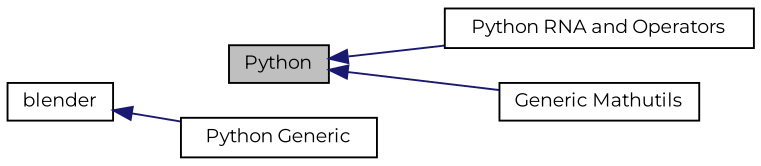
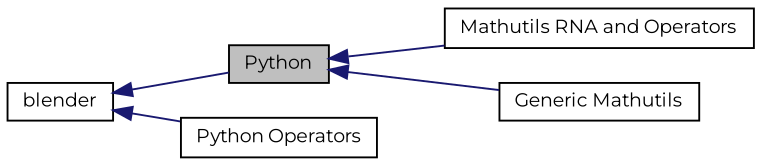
(599, 28) -> (599, 28)
none -> (180, 81)
(279, 138) -> (279, 138)
